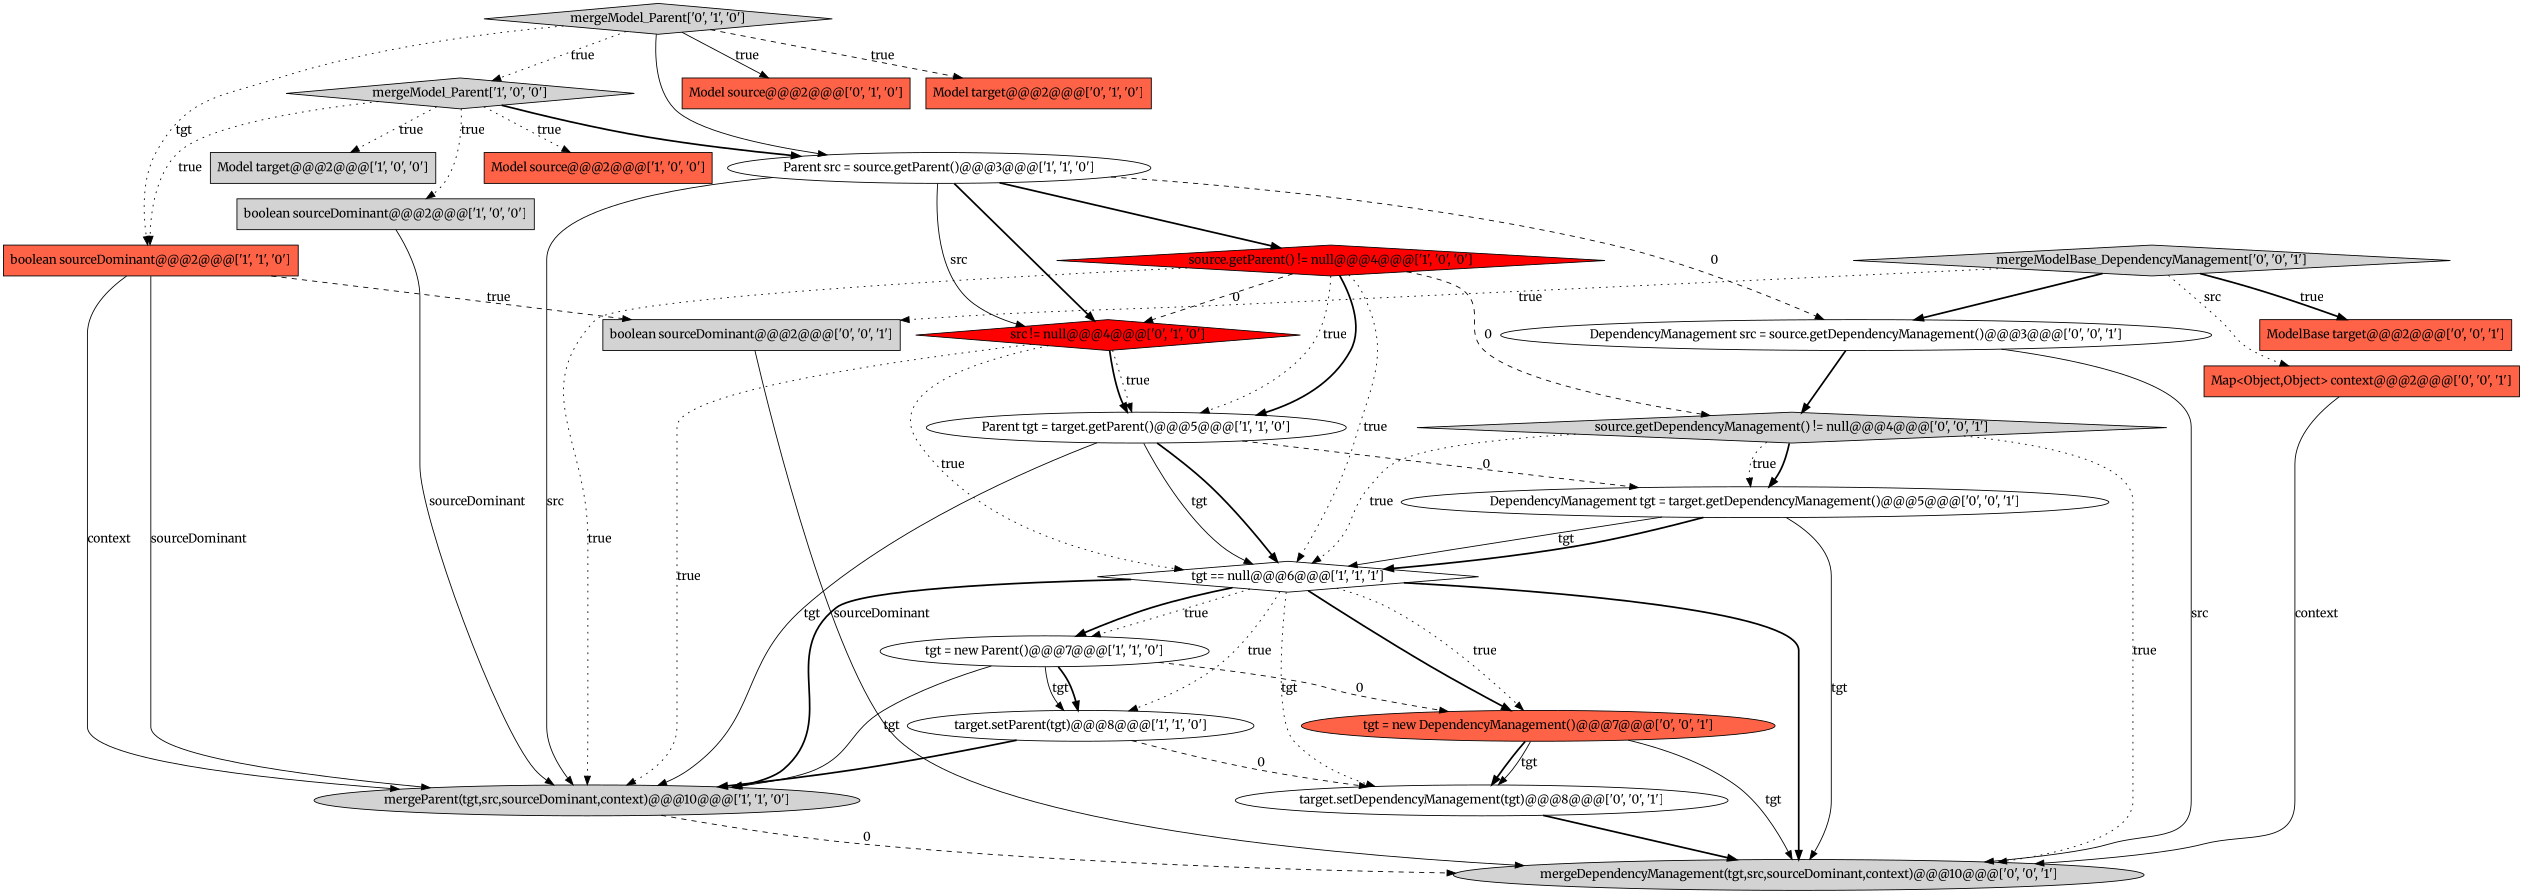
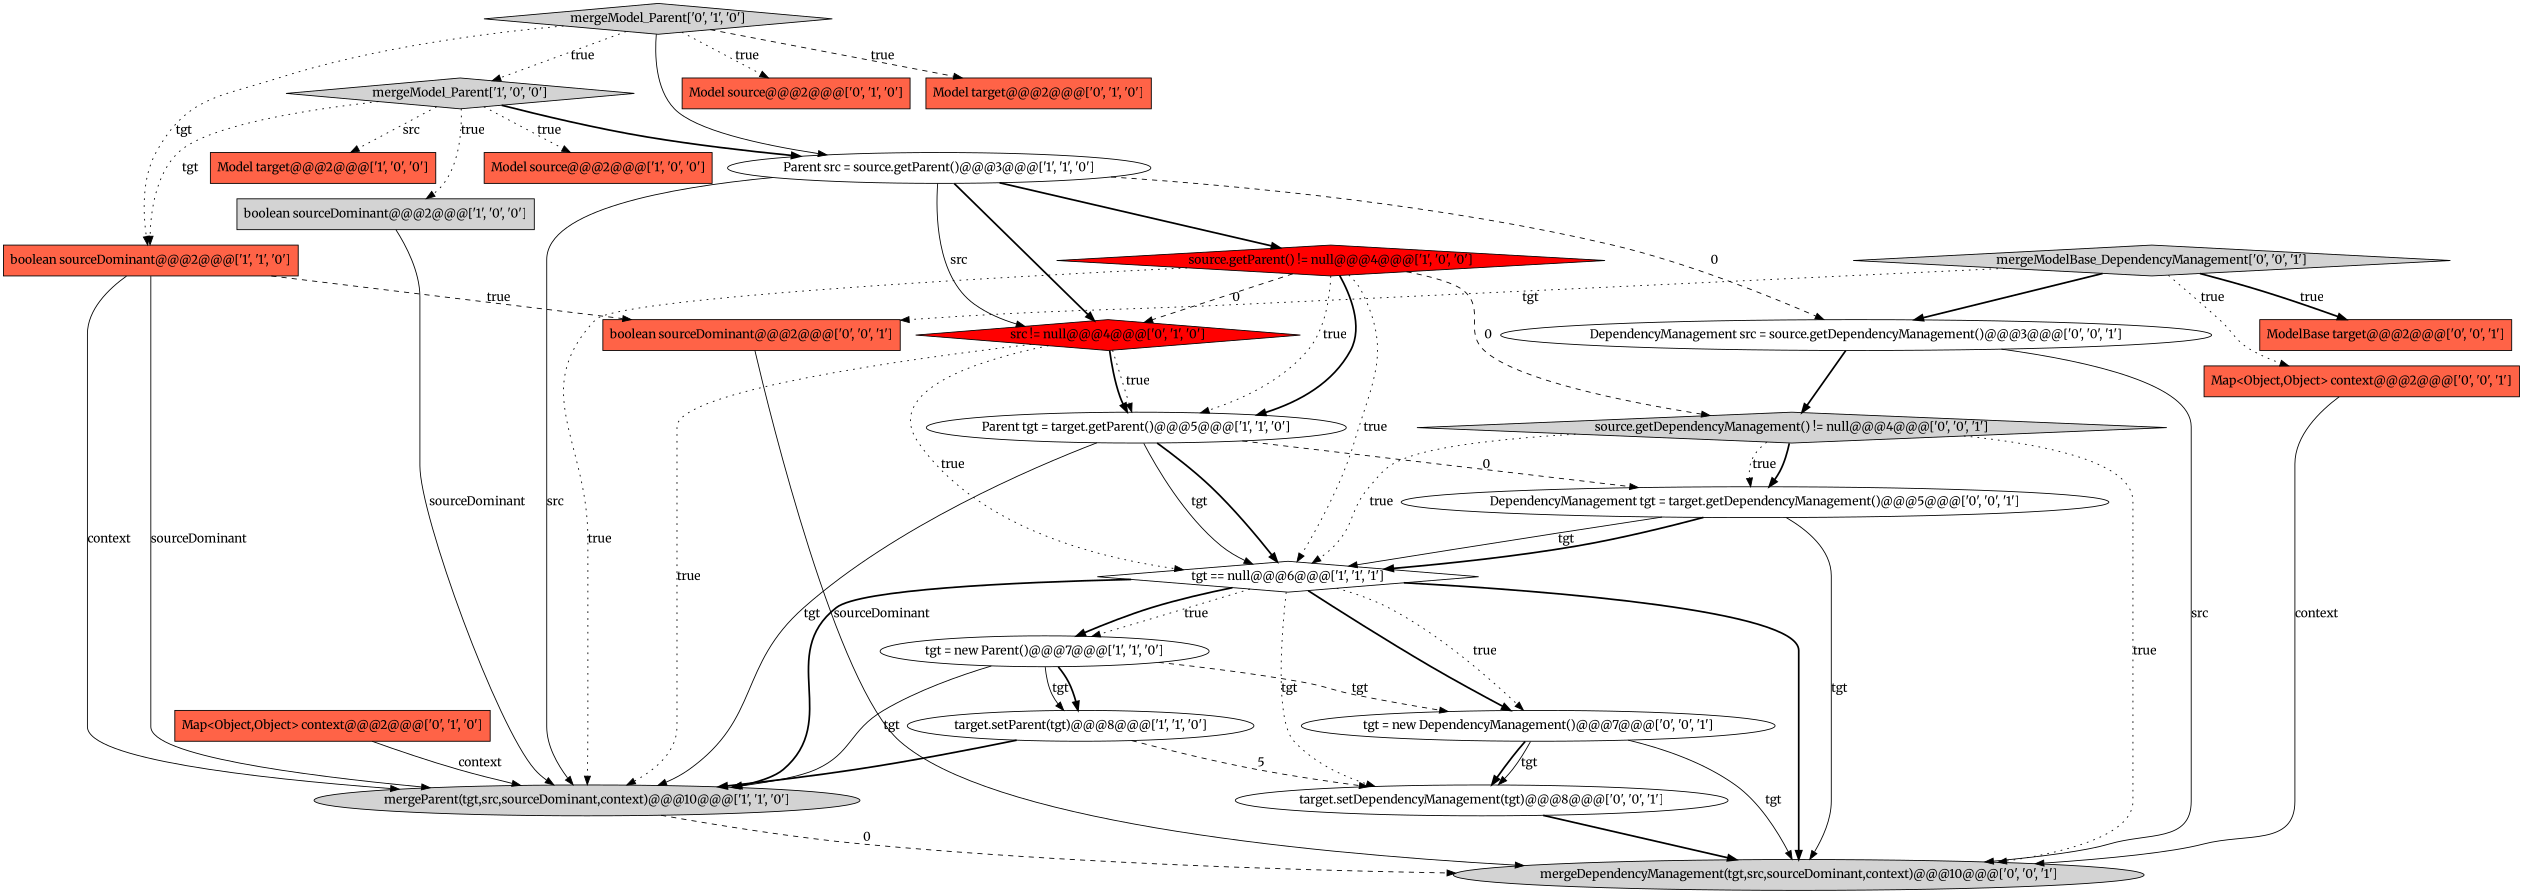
(721, 53) -> (721, 53)
(411, 131) -> (411, 131)
(190, 168) -> (190, 168)
(323, 168) -> (323, 168)
(1531, 298) -> (1531, 298)
(2213, 298) -> (2213, 298)
(752, 335) -> (752, 335)
(1220, 664) -> none
(1360, 689) -> (1360, 689)
none -> (332, 726)
(1538, 726) -> (1538, 726)
(1261, 763) -> (1261, 763)
